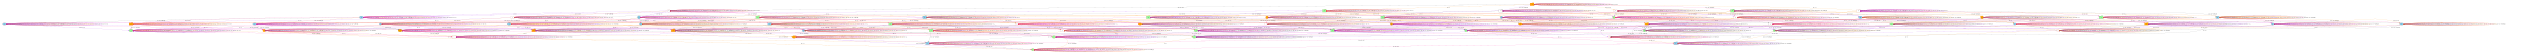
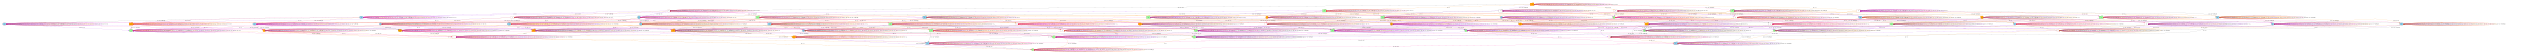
(2146, 24) -> (2146, 24)
